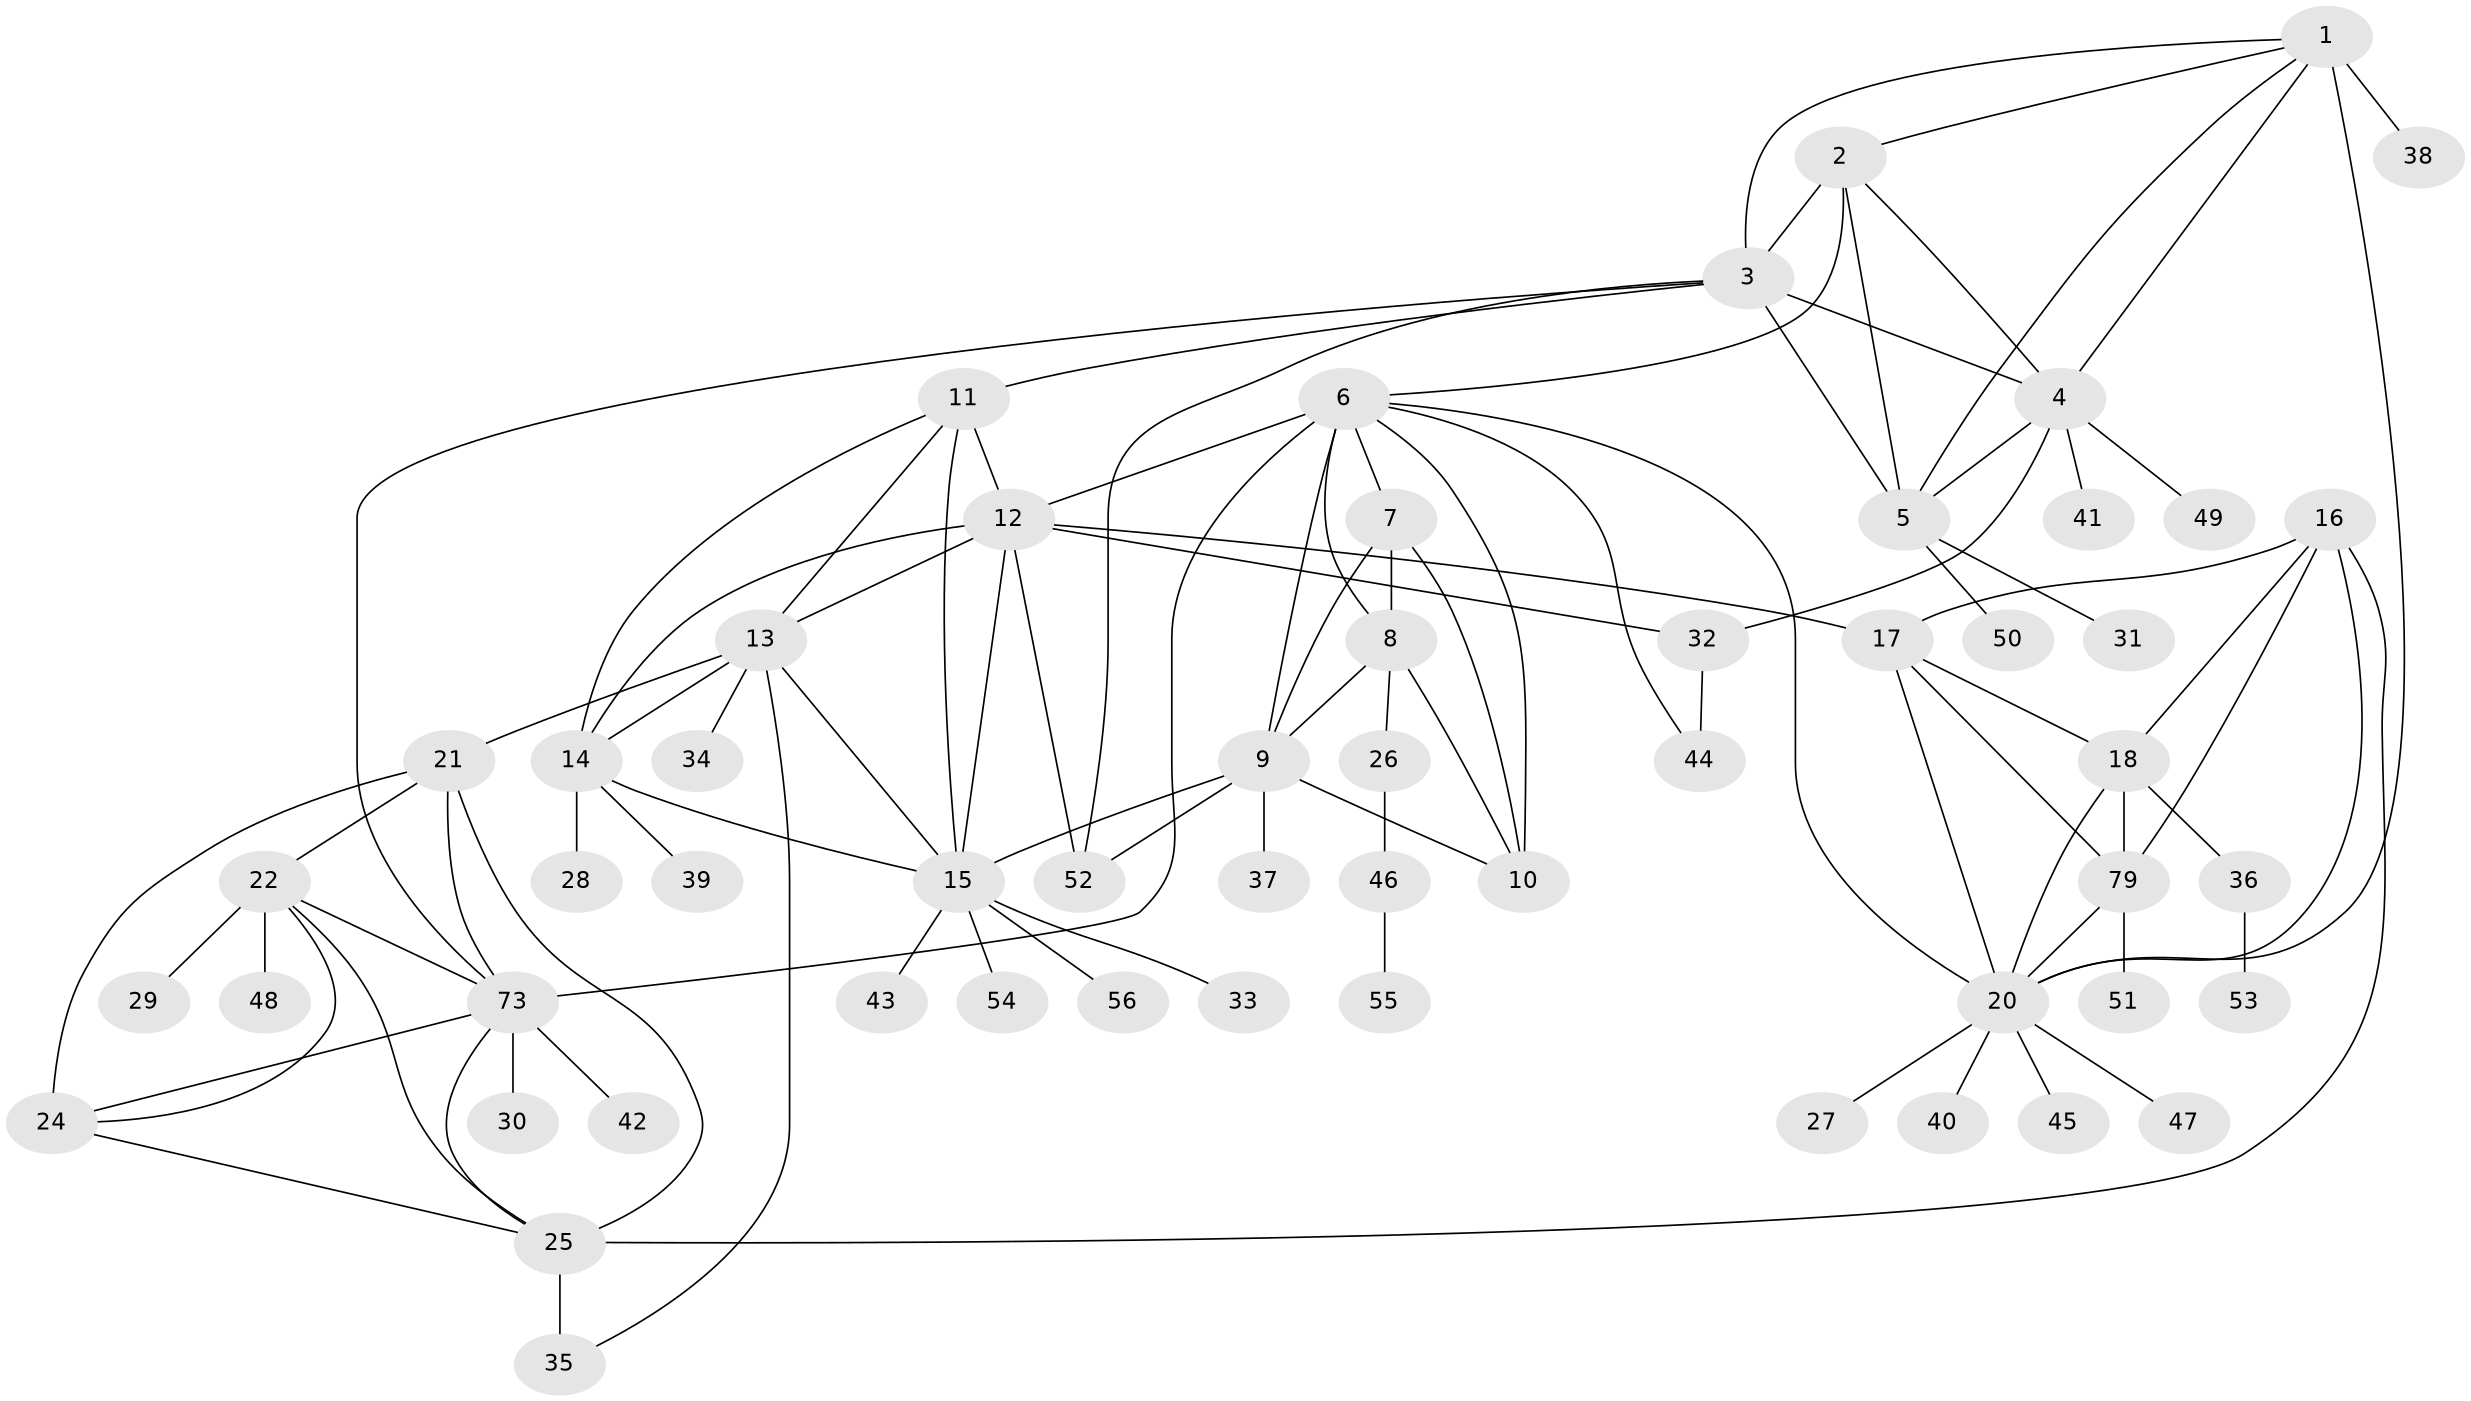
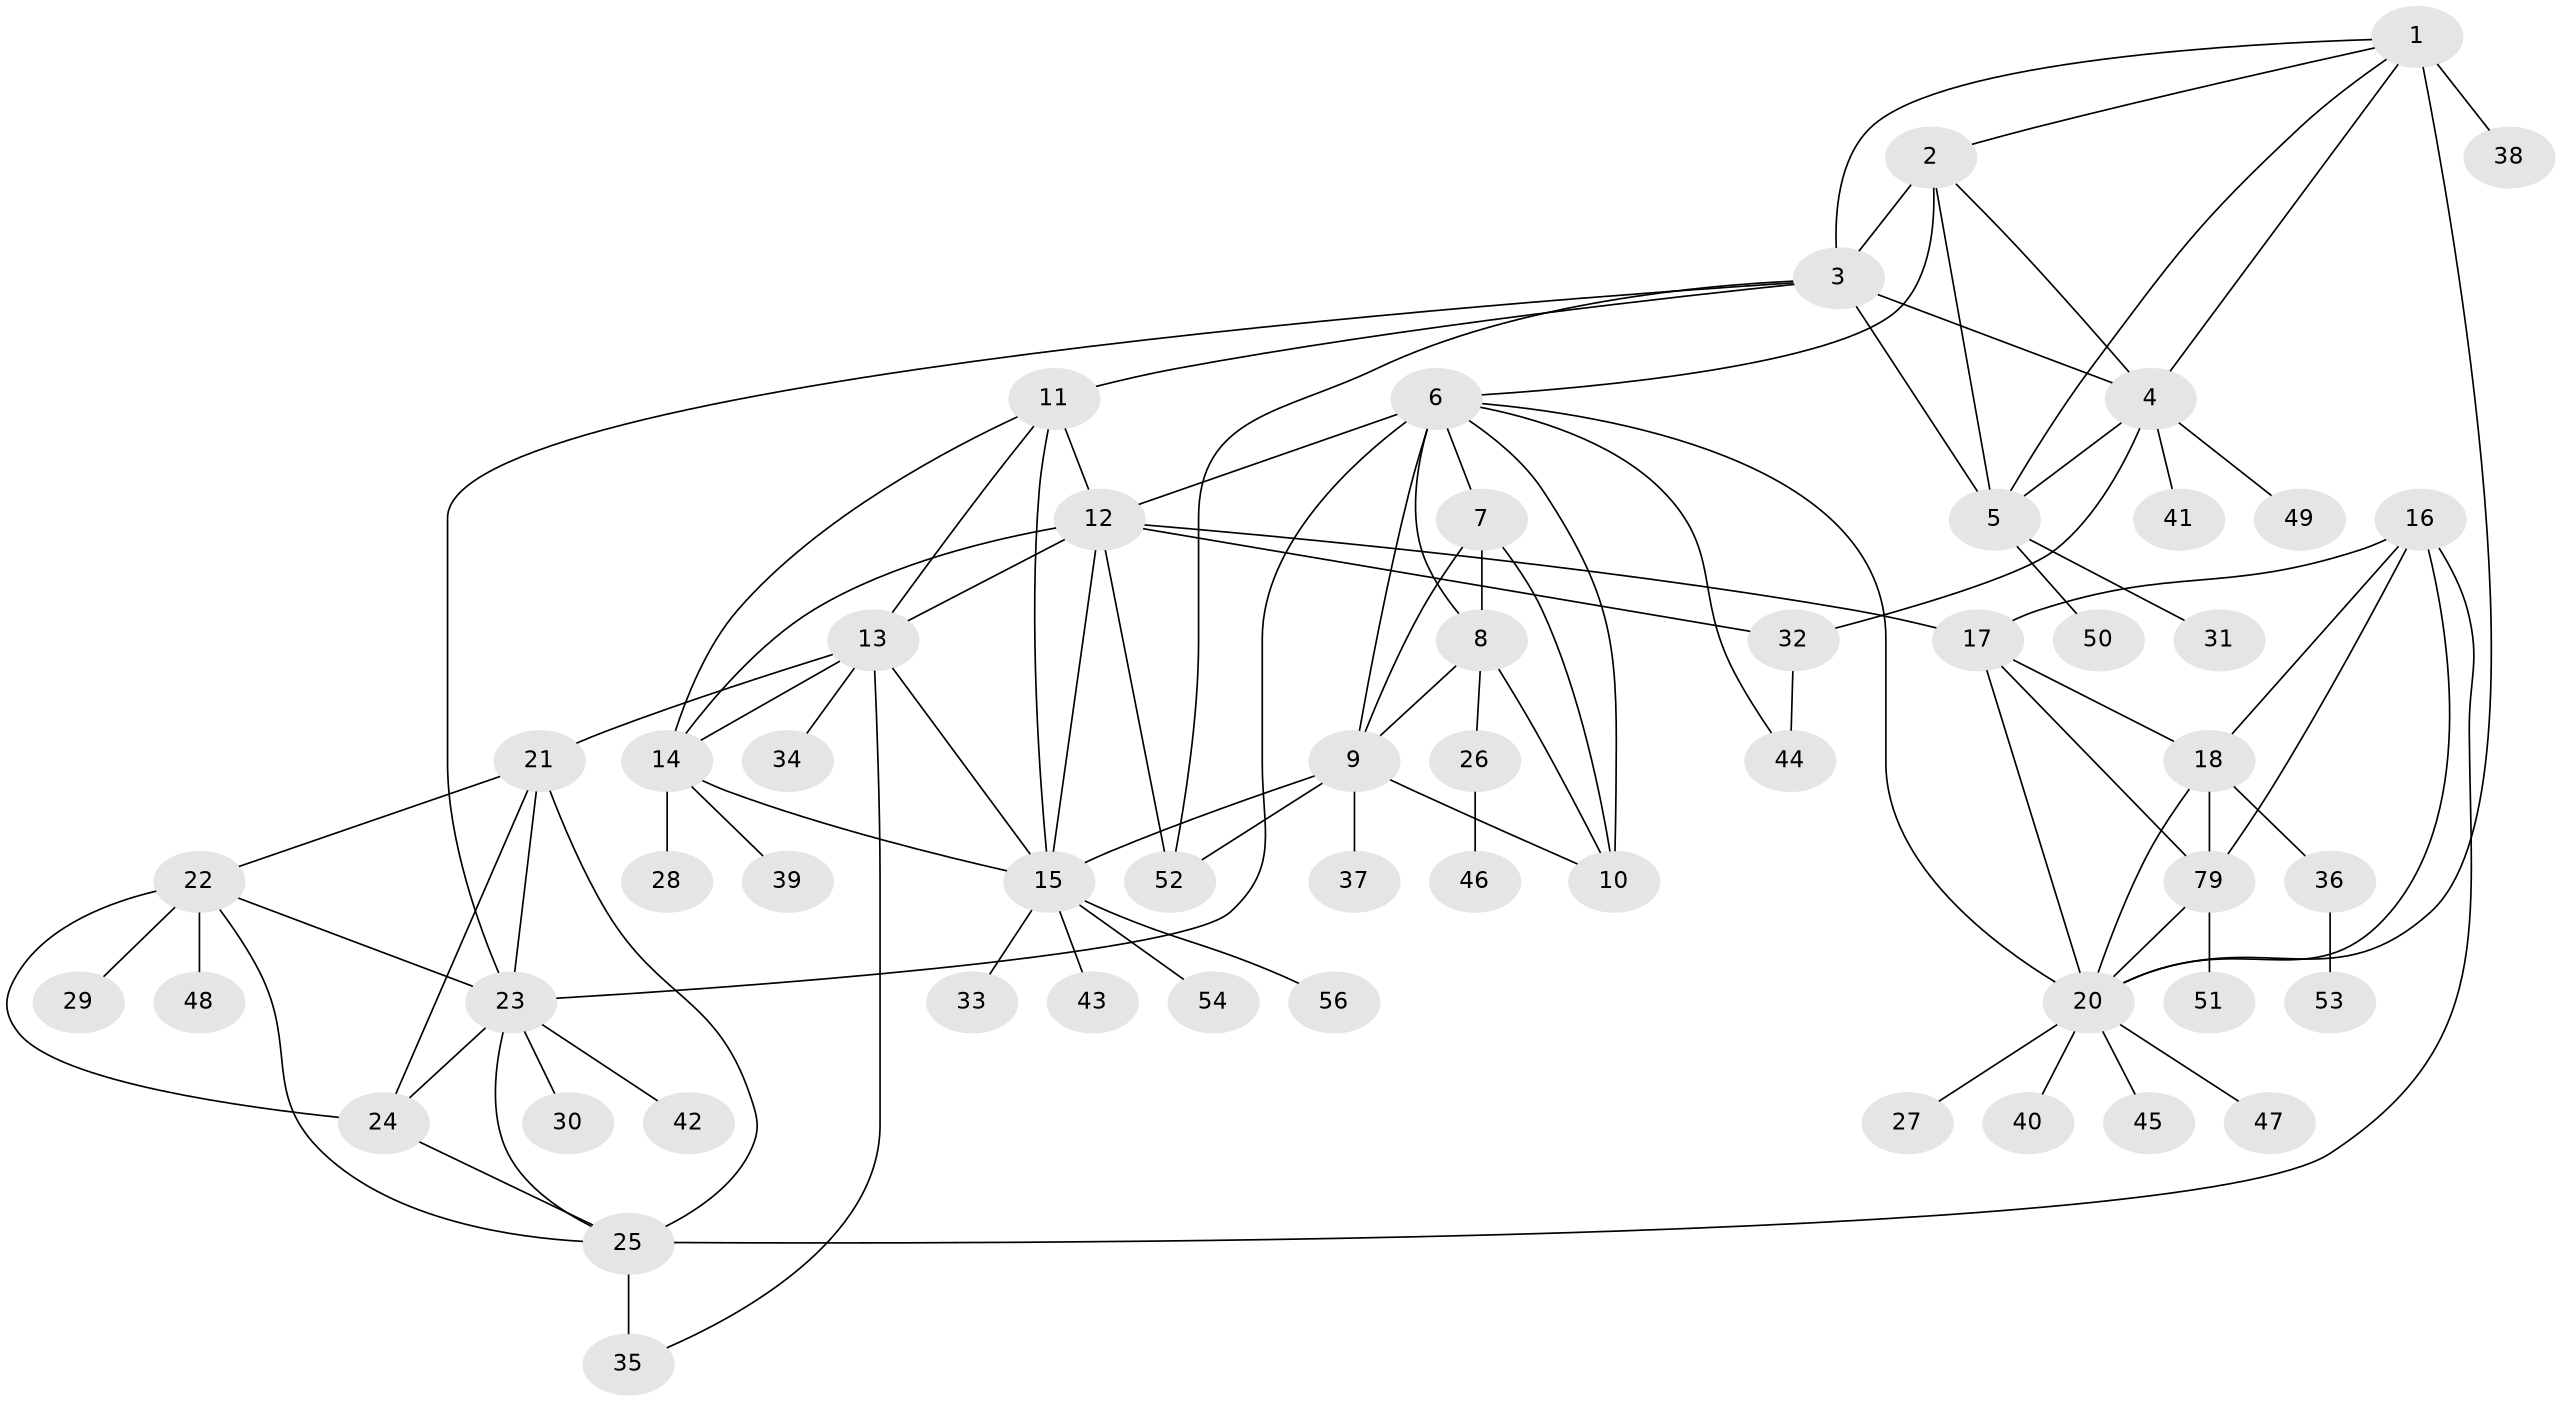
(513, 1002) -> (511, 1002)
(1385, 1002) -> none
